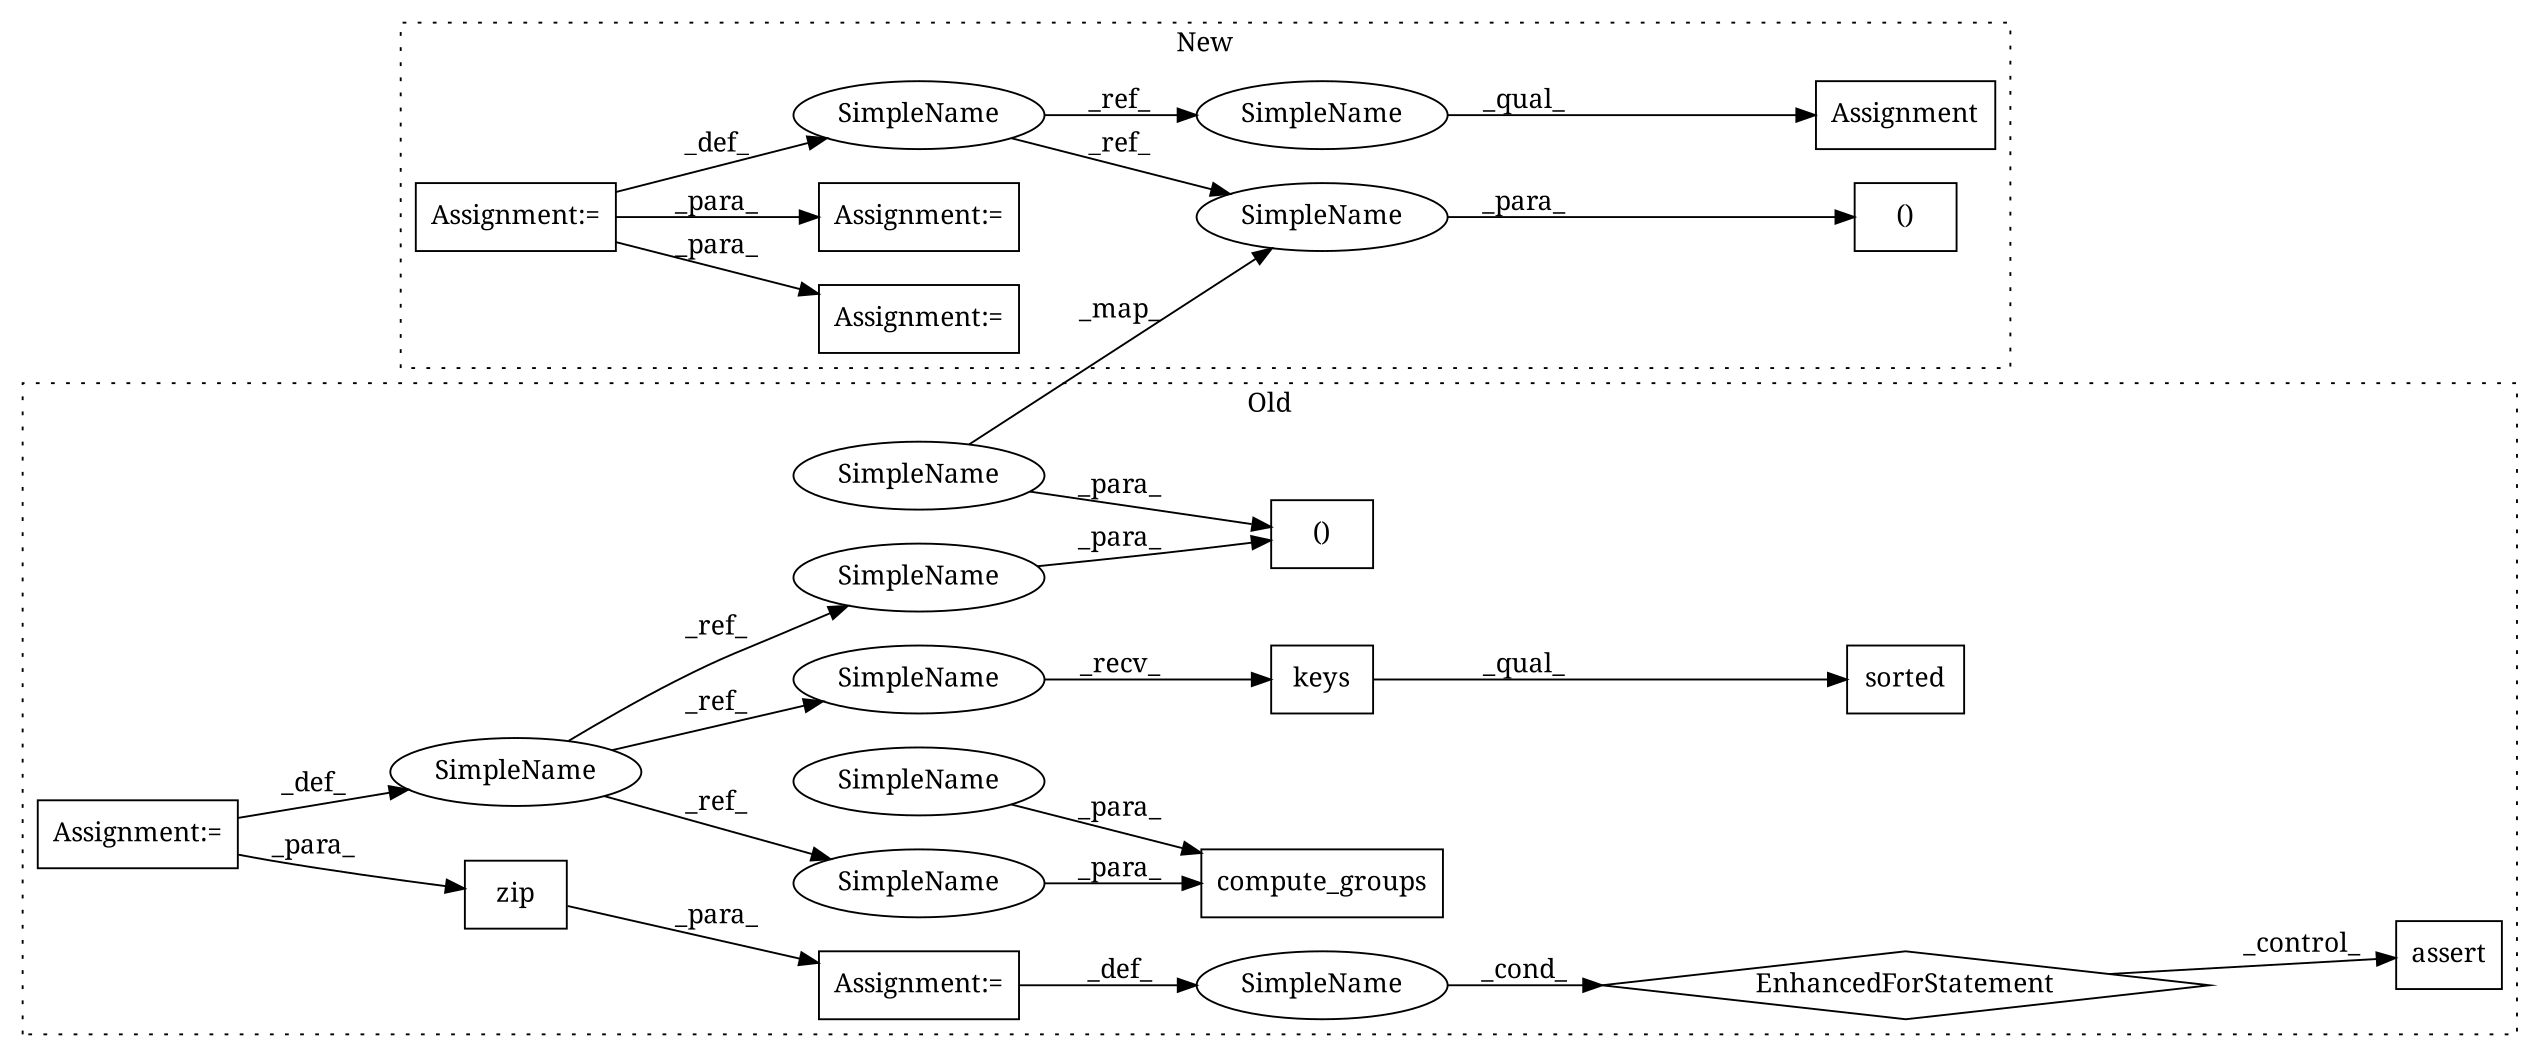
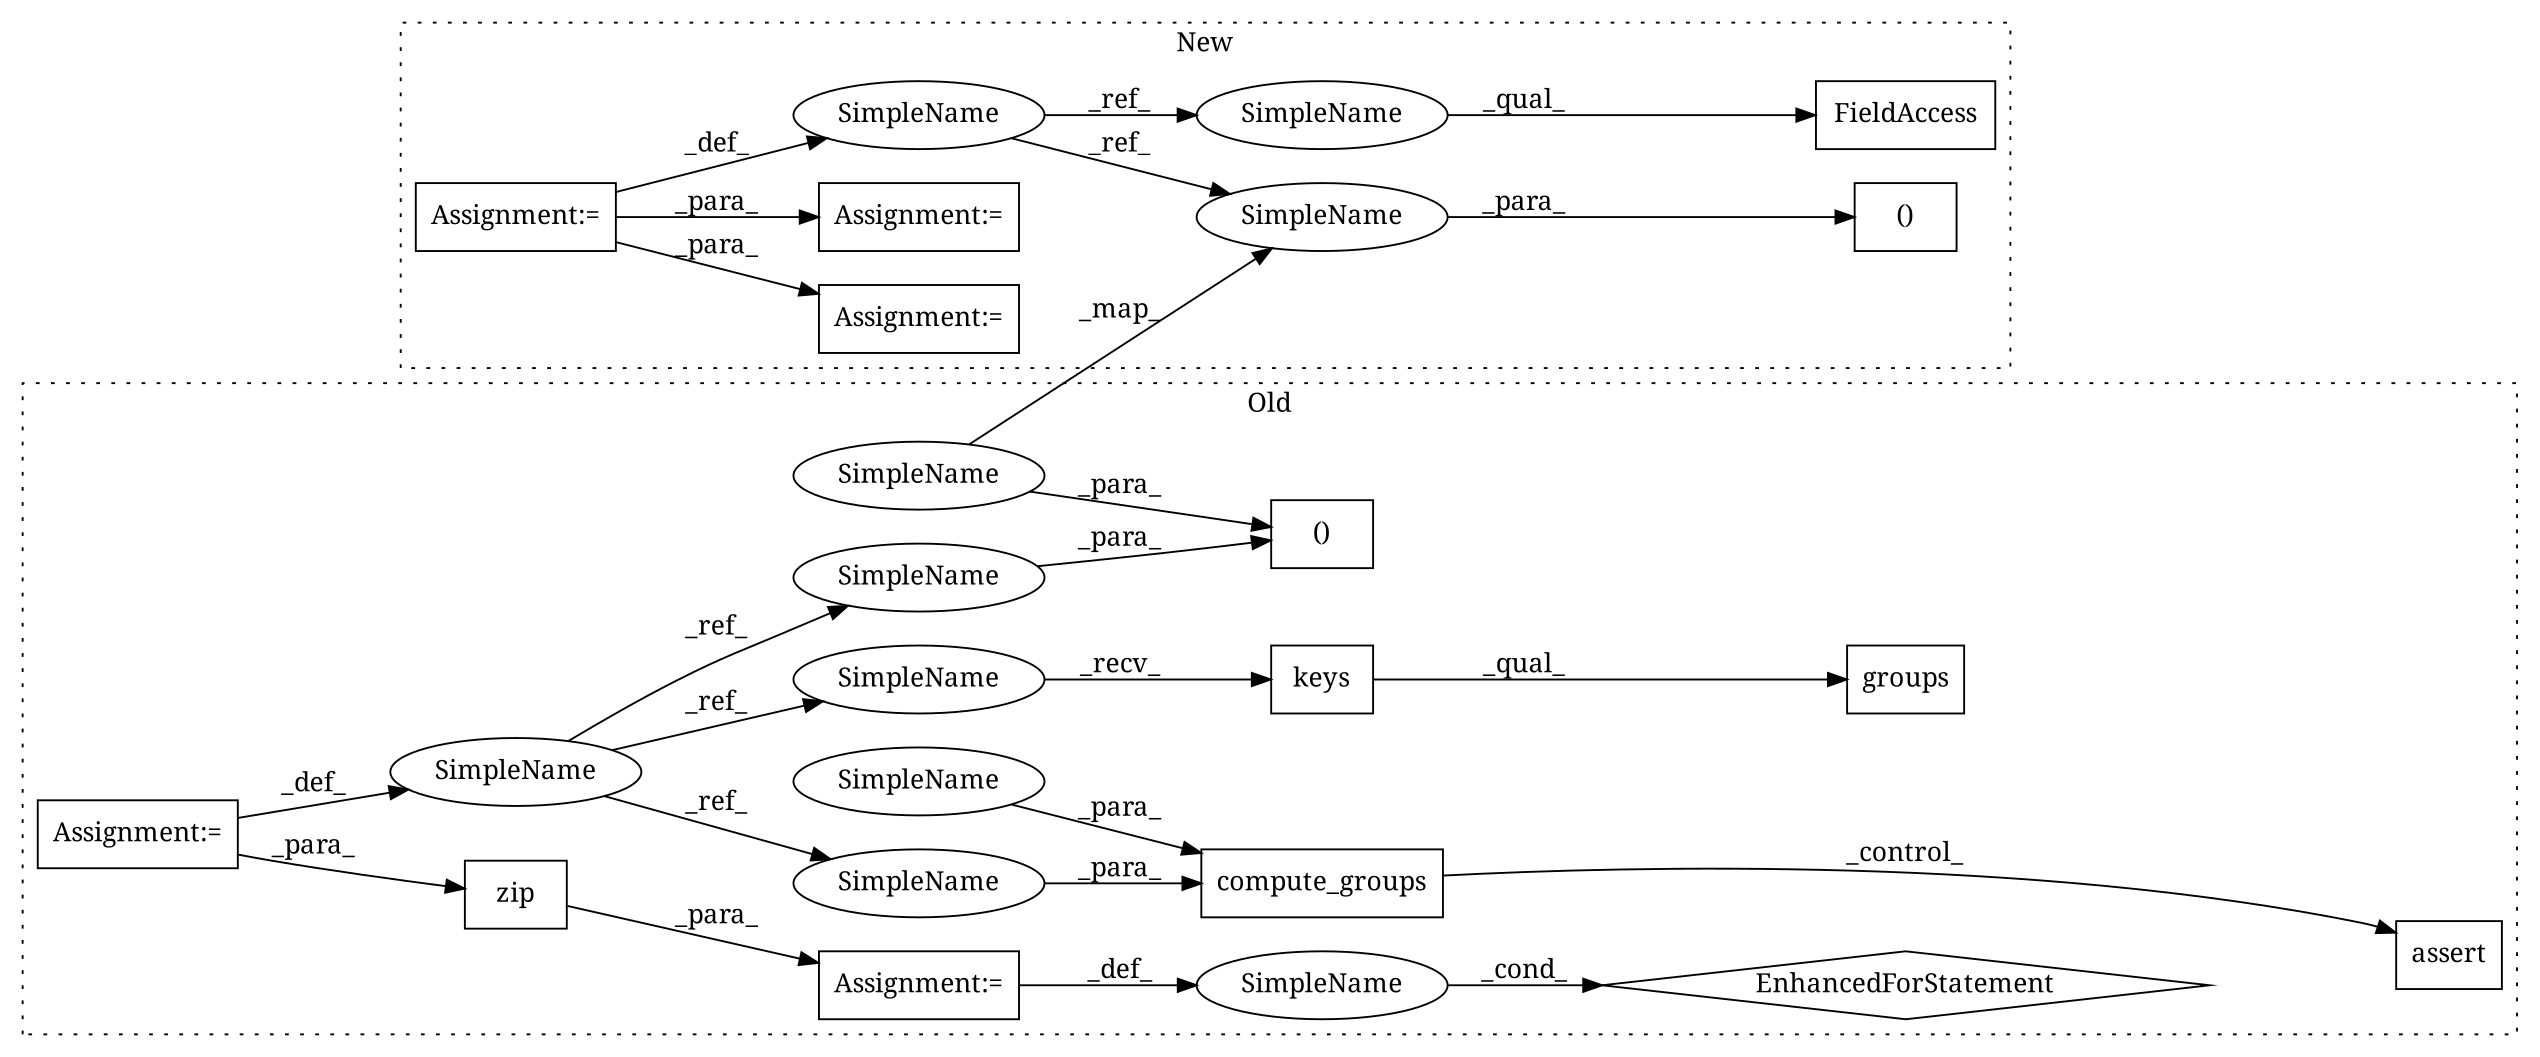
(1906, 115) -> (1906, 115)
(1906, 680) -> (1906, 680)
(2243, 966) -> (1912, 873)
